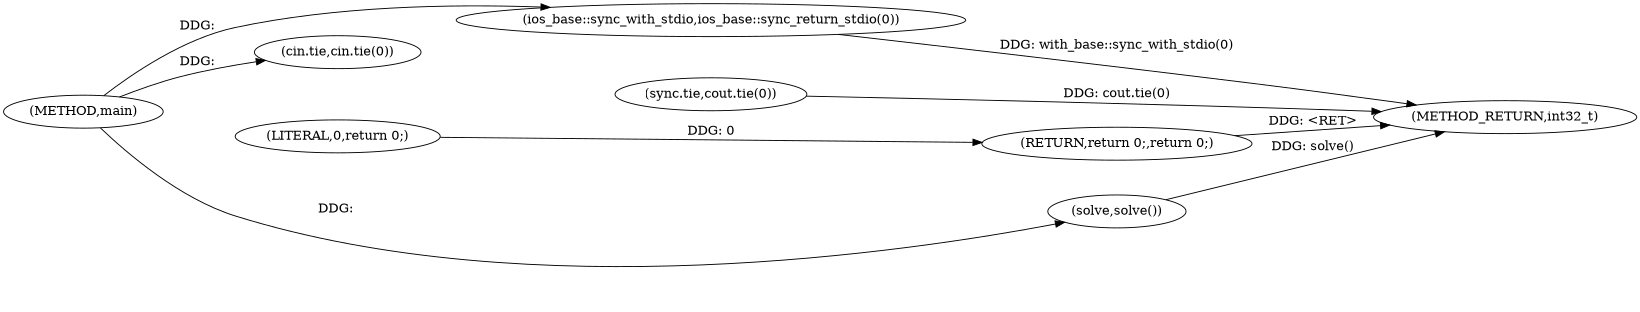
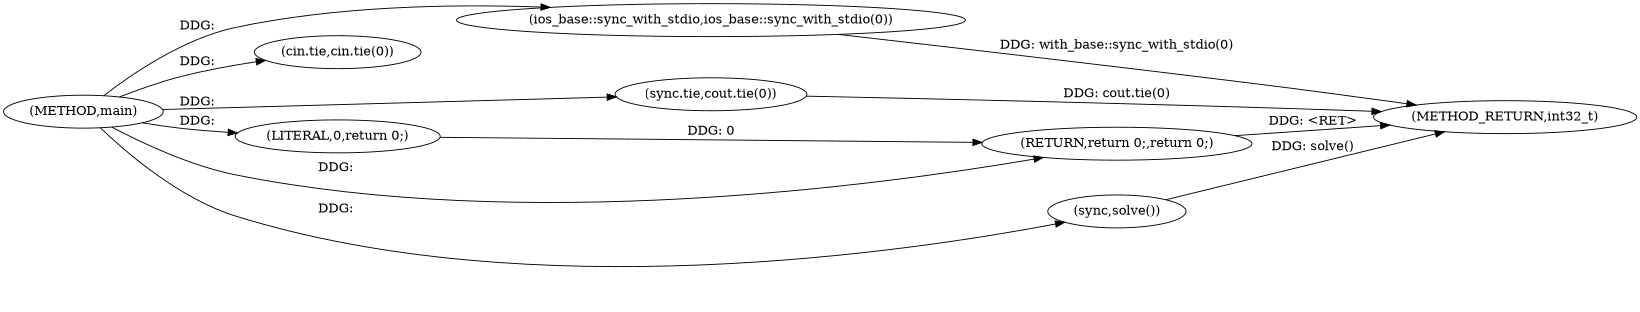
(711, 20) -> (711, 20)
none -> (385, 103)
none -> (185, 129)
none -> (569, 202)
(1117, 211) -> (1117, 211)
